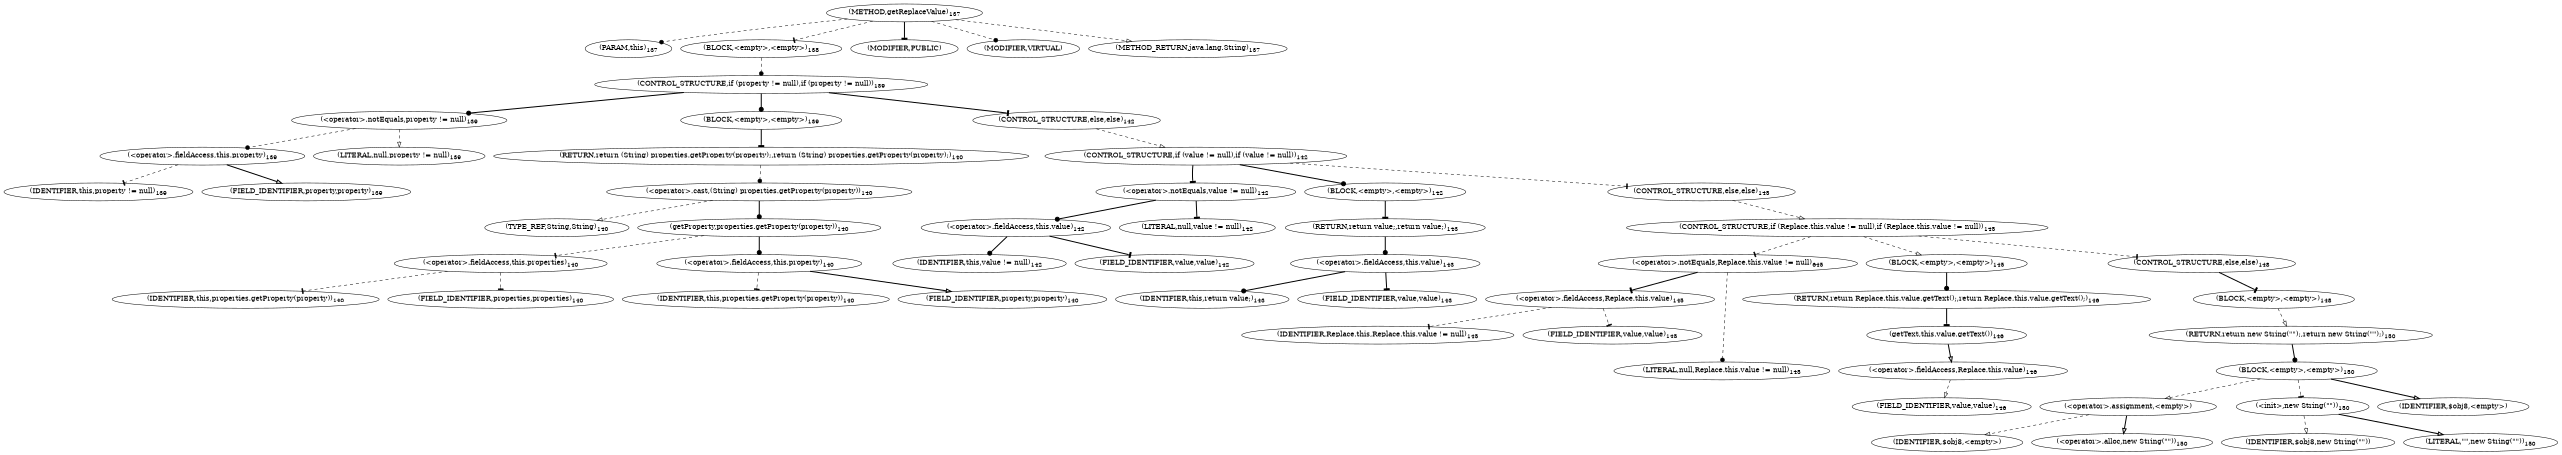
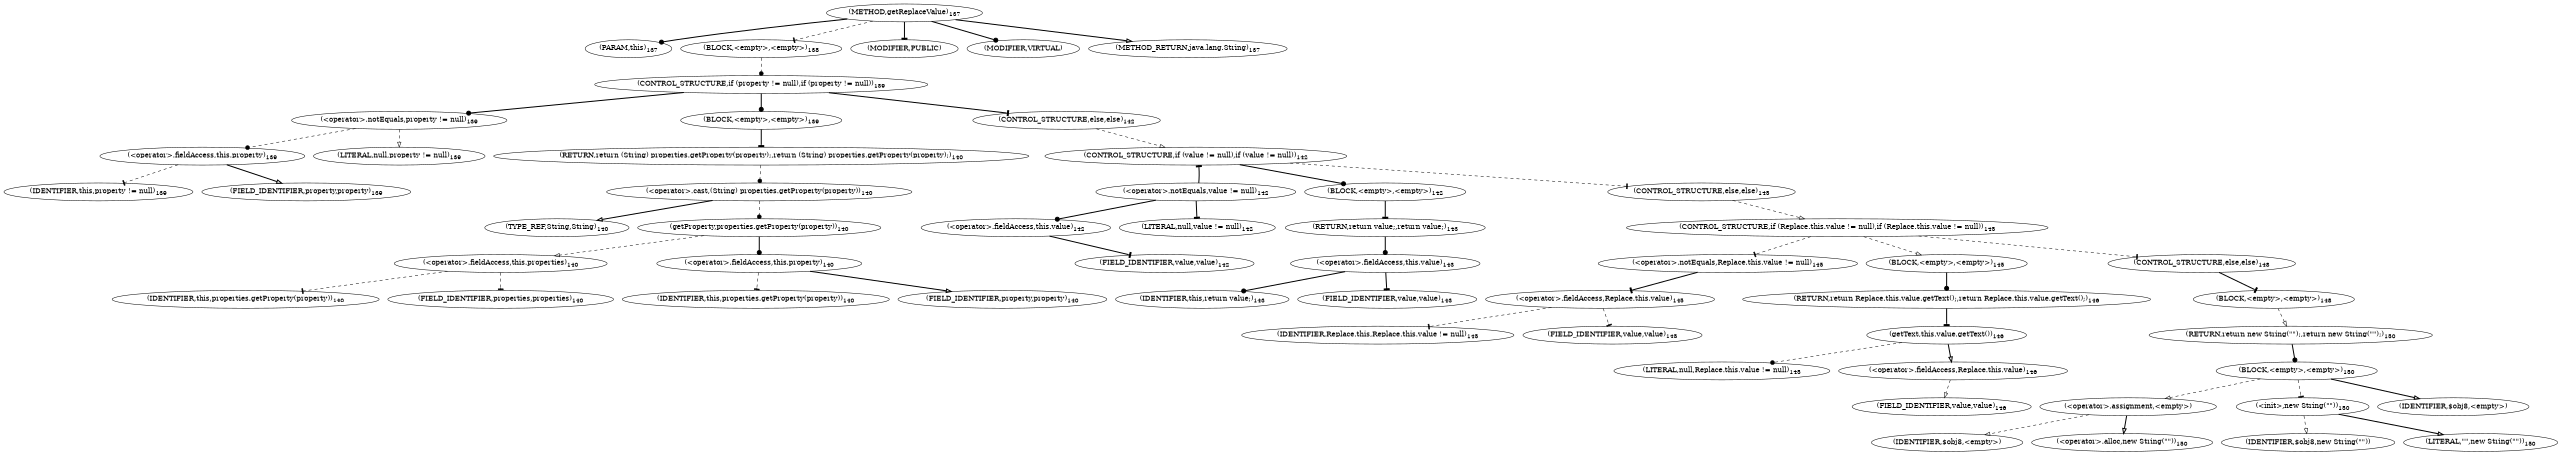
(755, 29) -> (755, 29)
(963, 30) -> (963, 30)
(1041, 30) -> (1041, 30)
(1192, 173) -> (1199, 175)
(759, 208) -> (759, 208)
(657, 210) -> (657, 210)
(630, 246) -> (630, 246)
(1818, 263) -> (1818, 263)
(980, 264) -> none
(1725, 315) -> (1838, 352)
